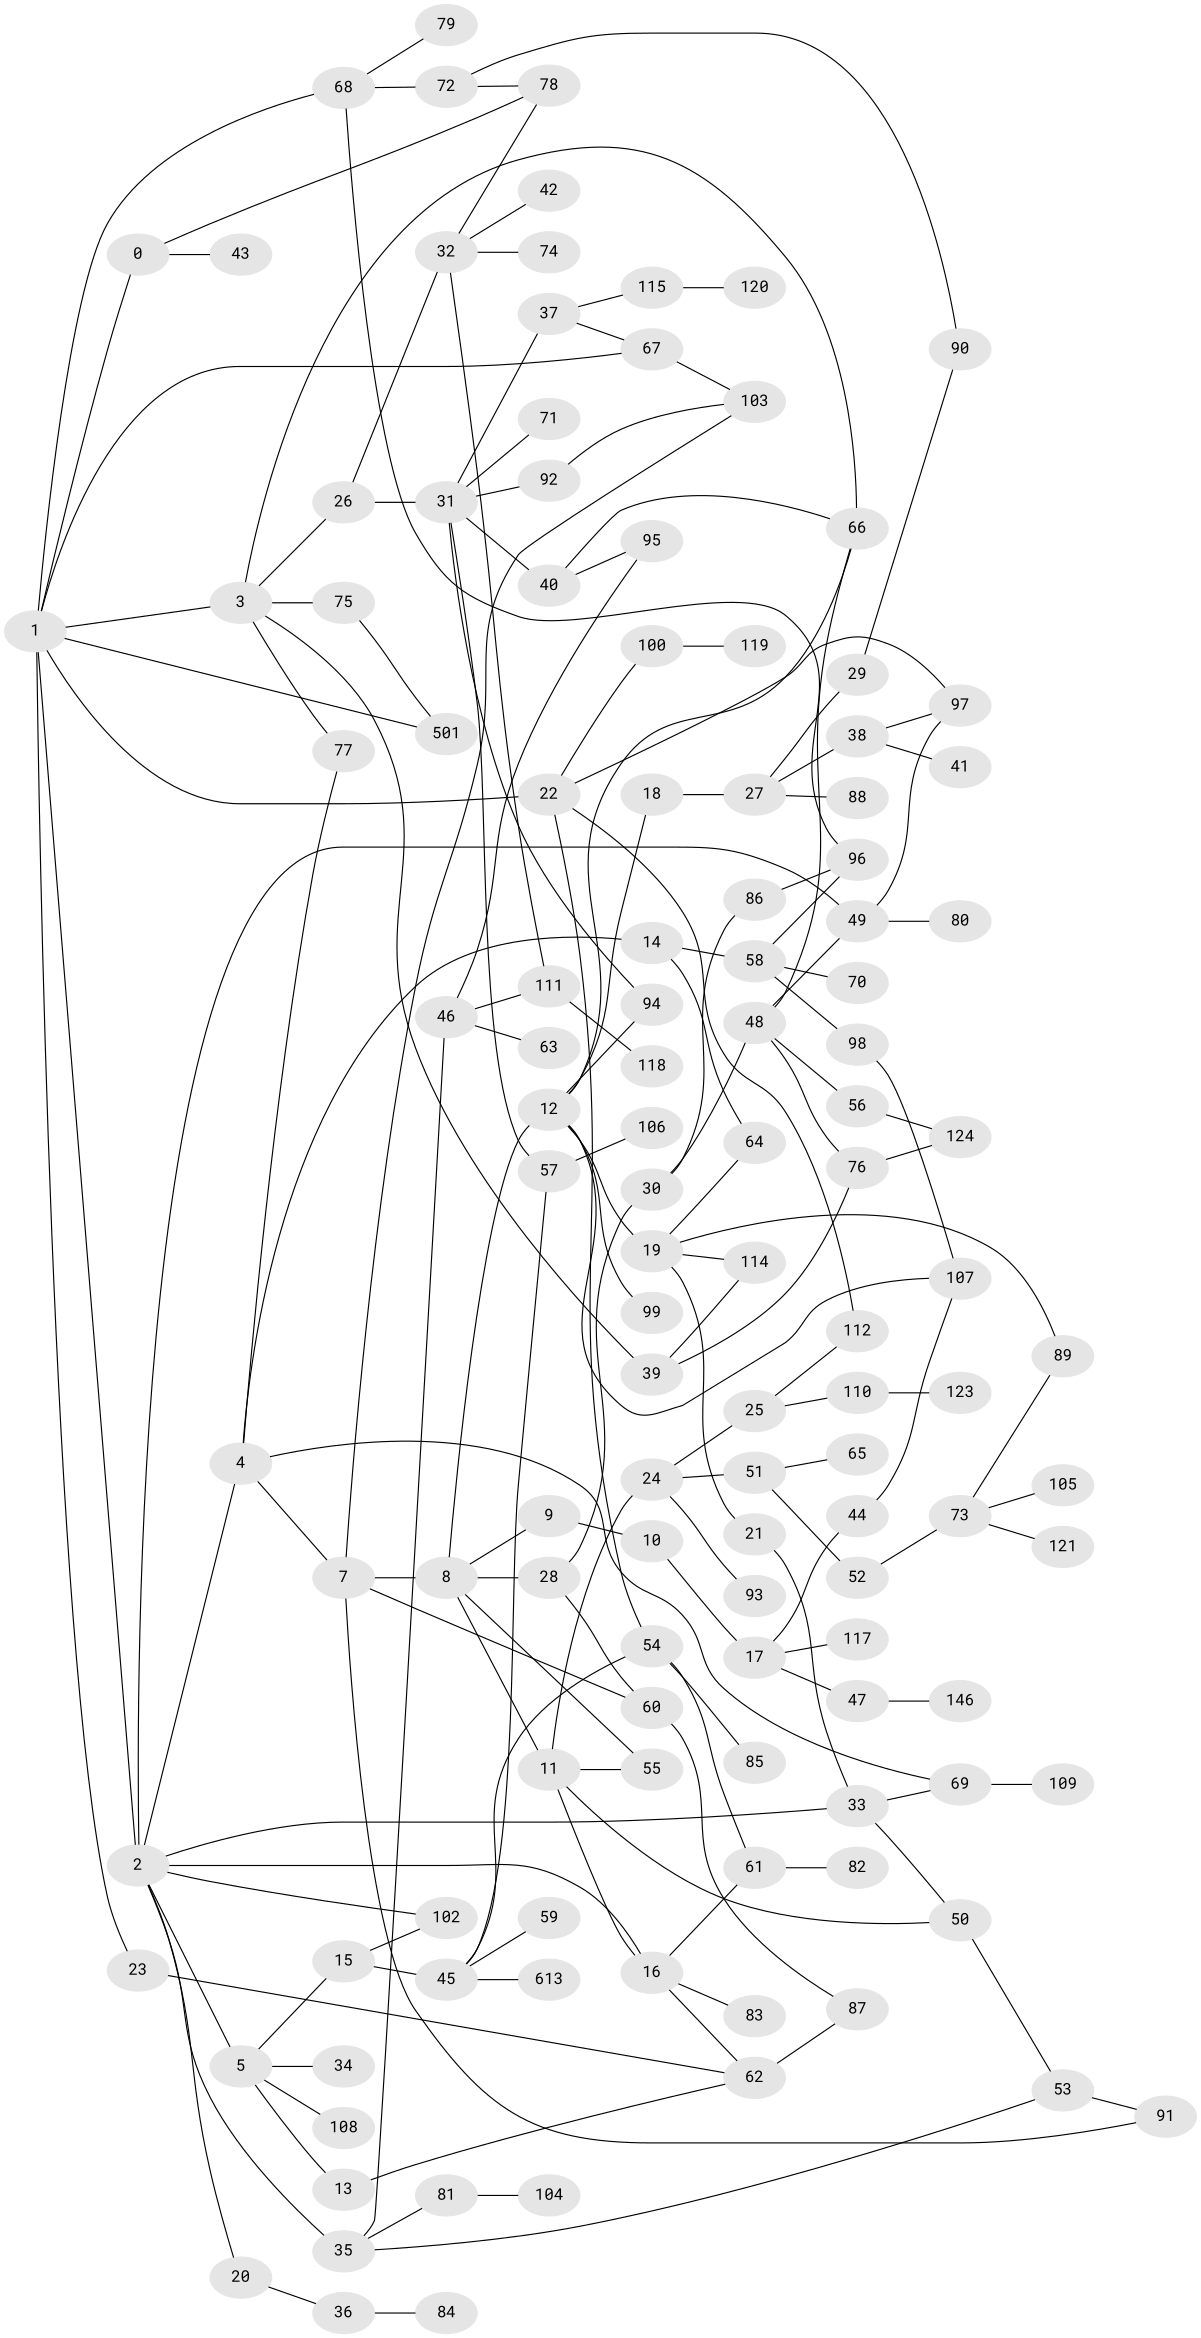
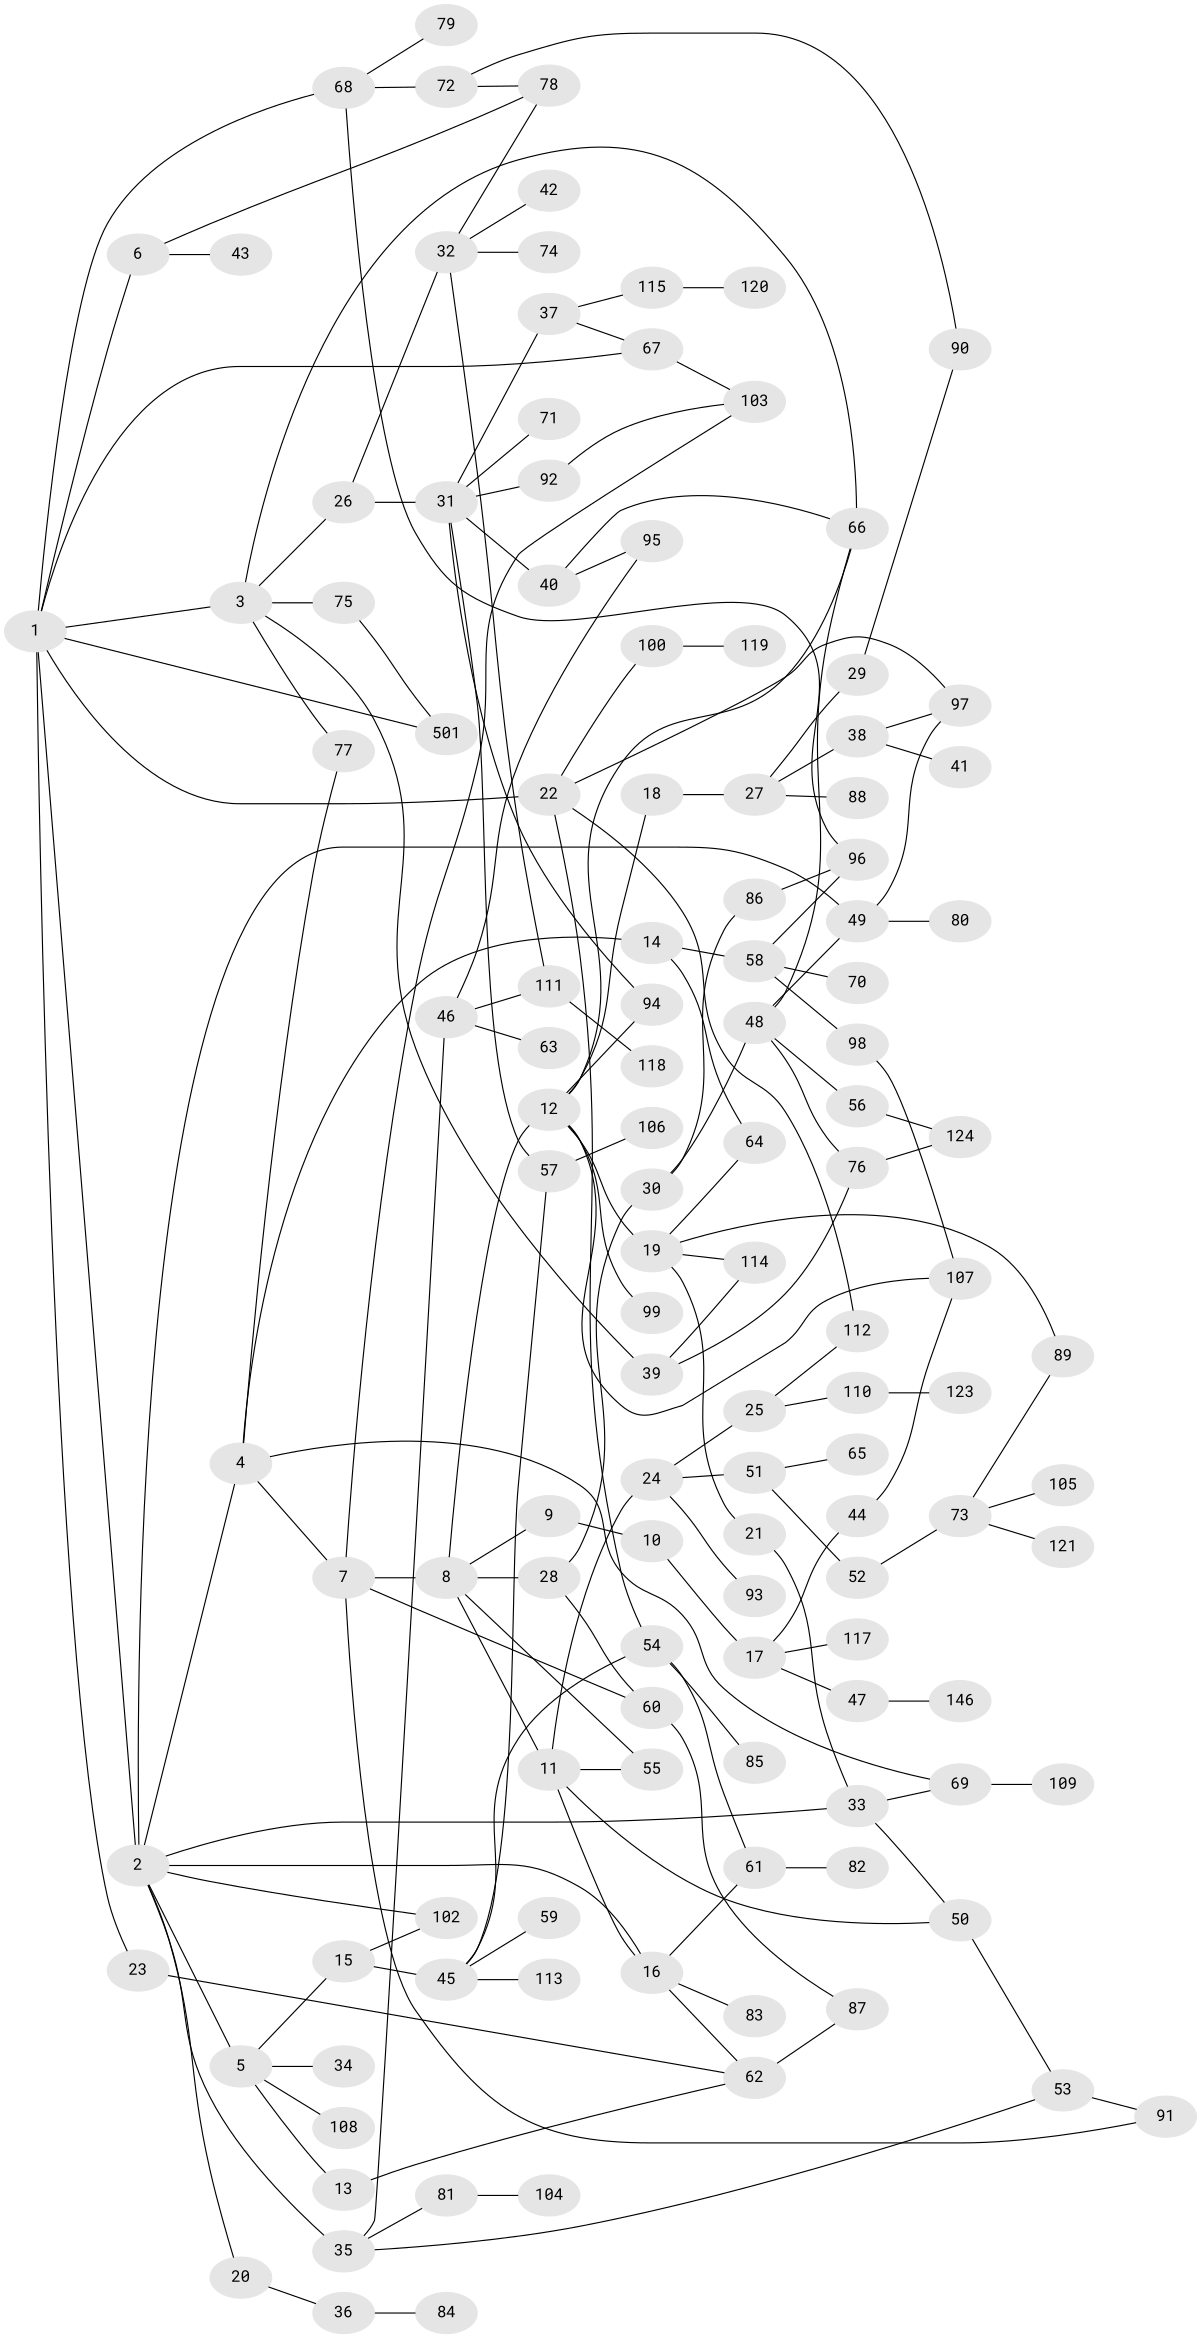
(138, 255) -> (138, 255)
(549, 1980) -> (549, 1980)
